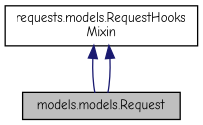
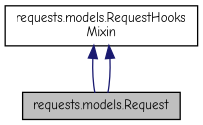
(101, 106) -> (101, 106)
